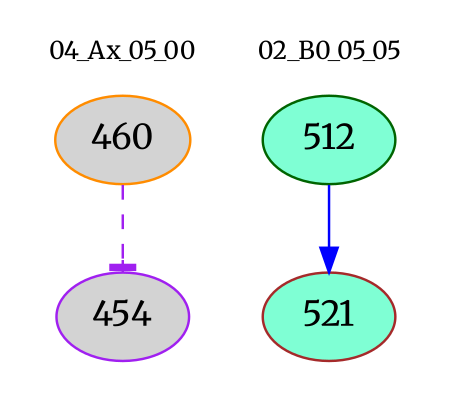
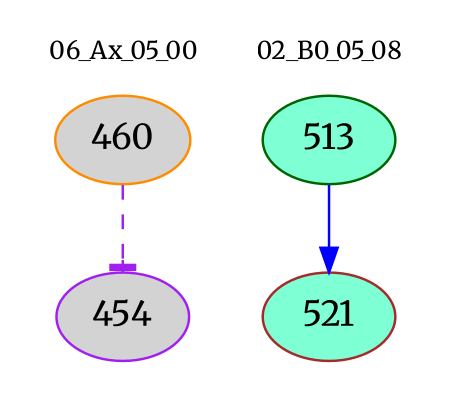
(124, 53) -> (124, 53)
(330, 53) -> (330, 53)
(329, 140) -> (329, 140)
